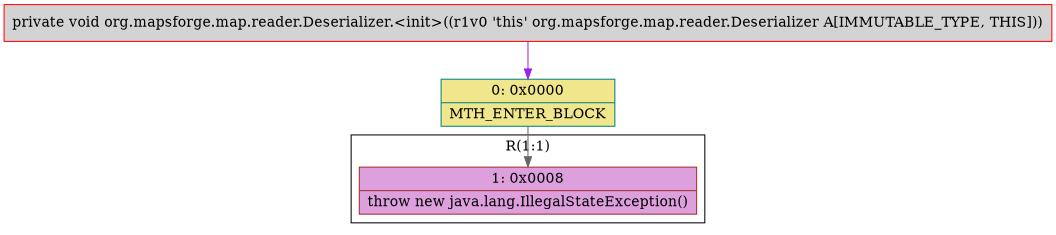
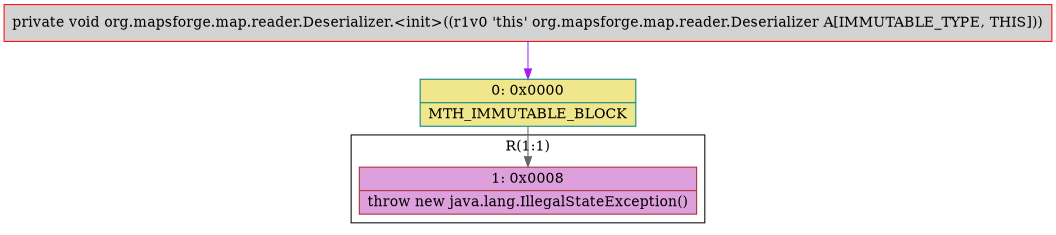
(528, 114) -> (528, 114)
